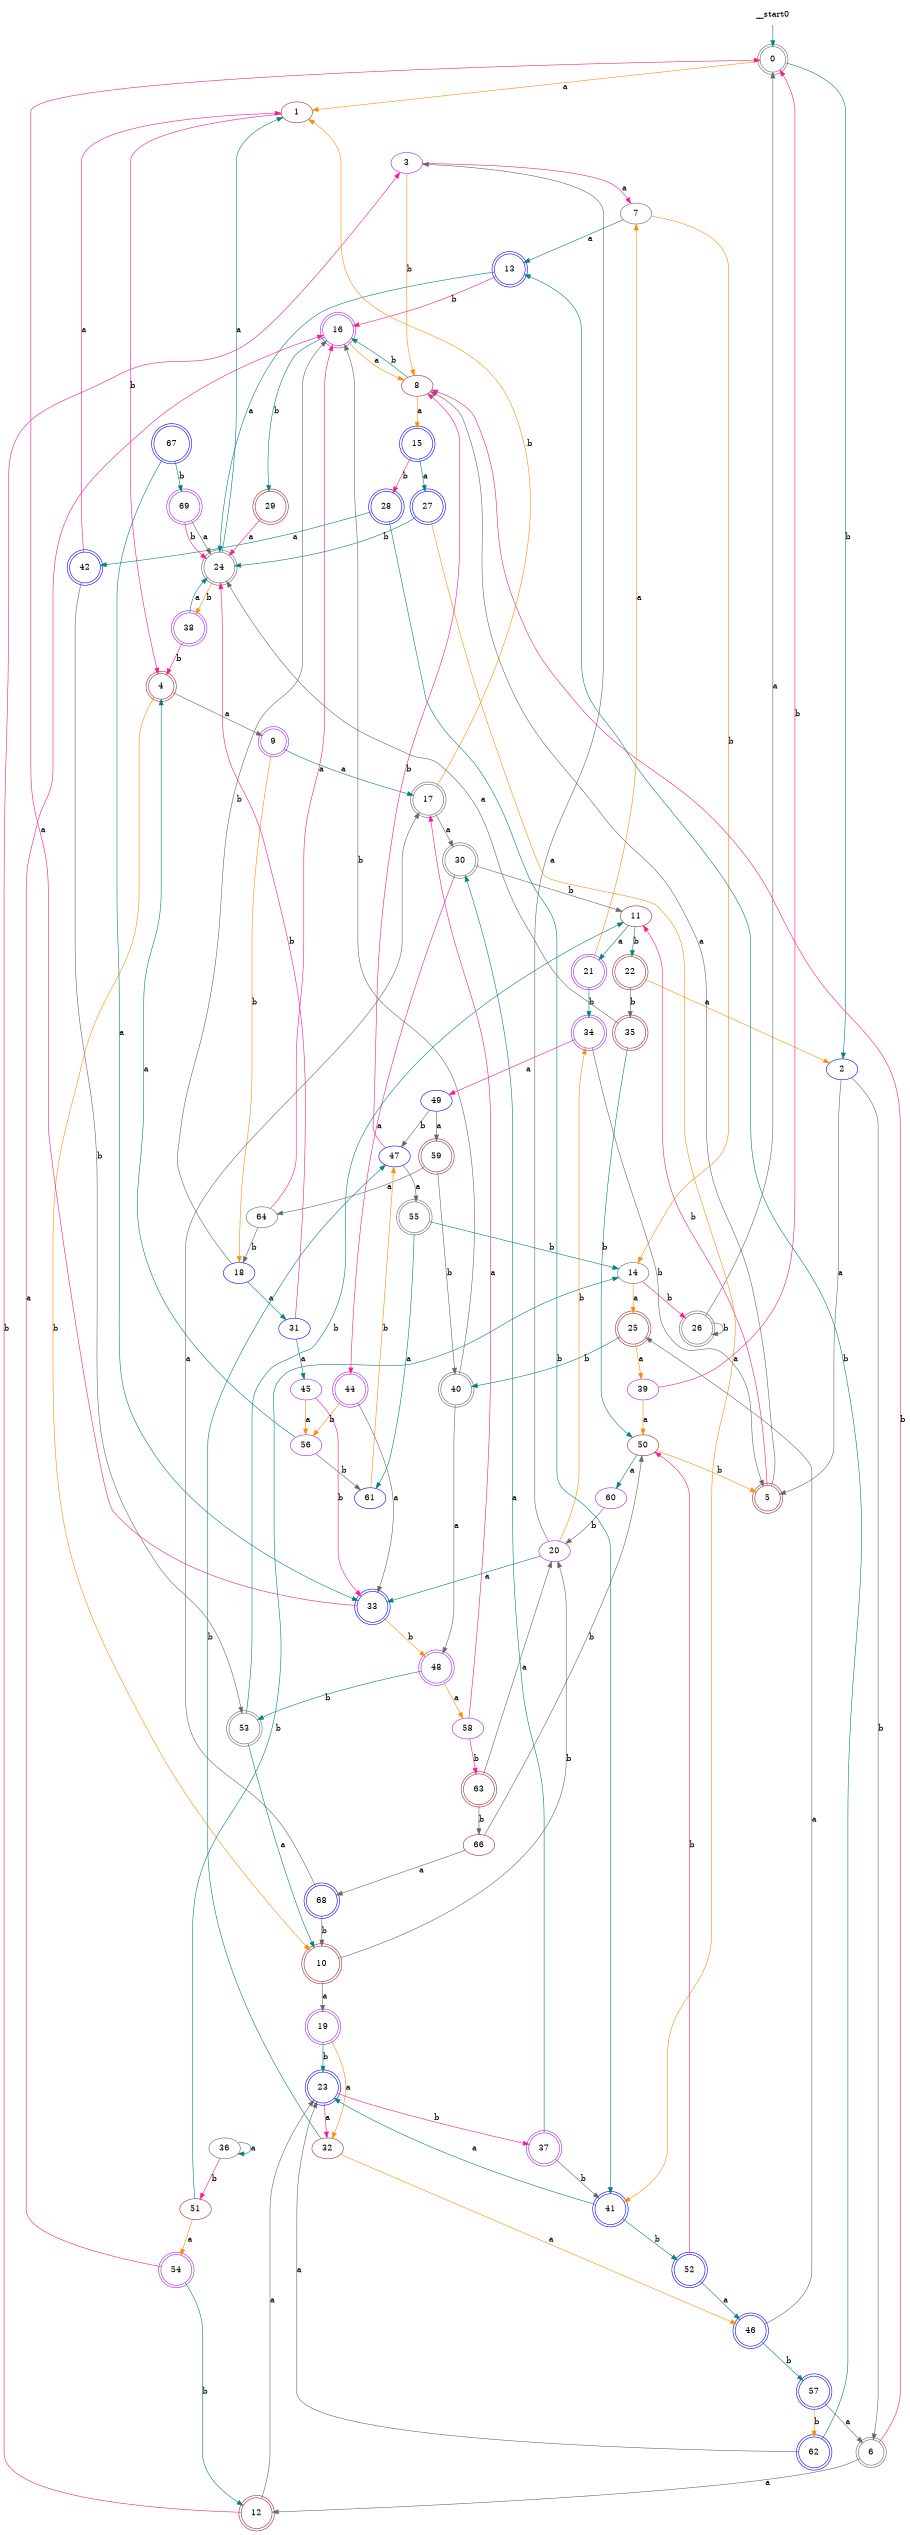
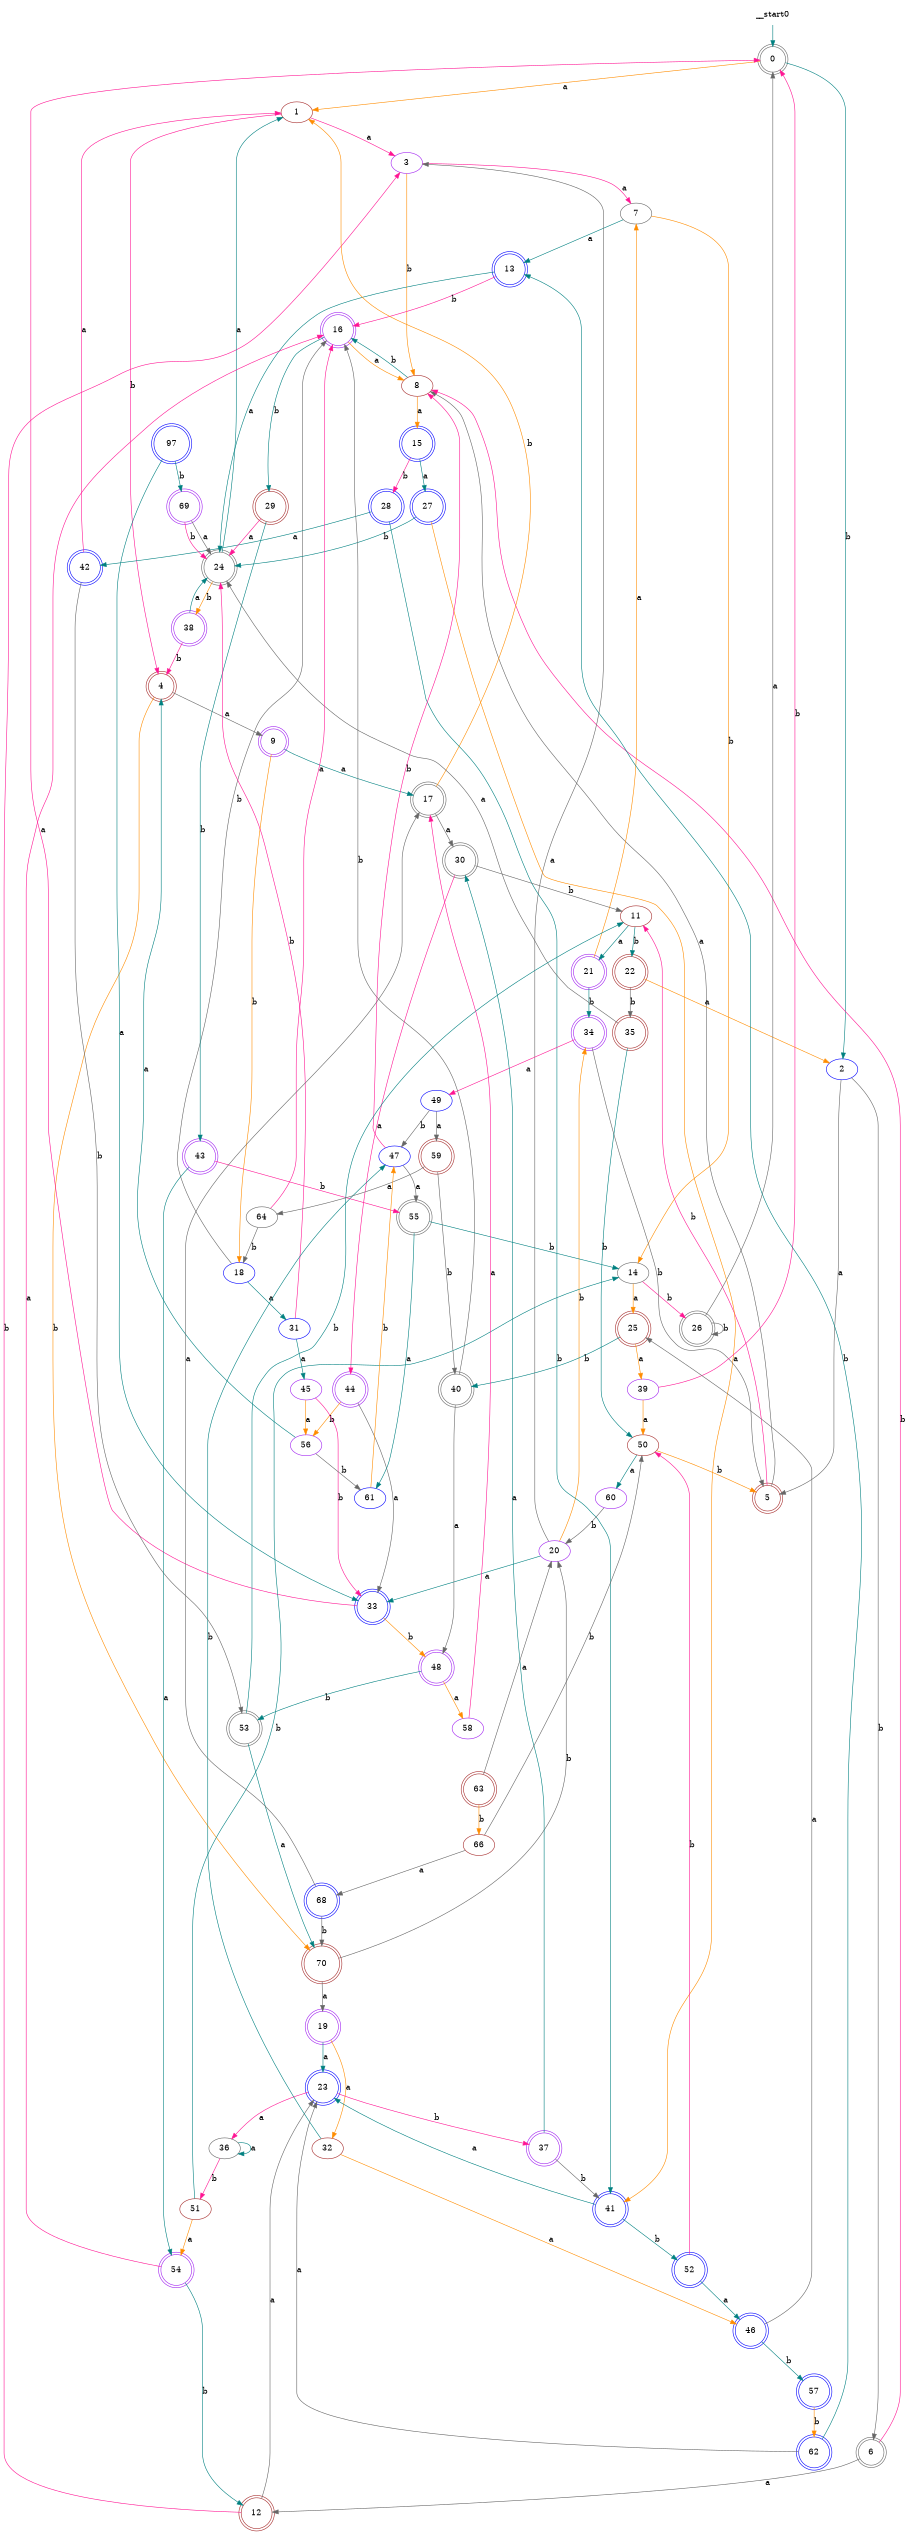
none -> (351, 134)
(172, 444) -> (172, 444)
none -> (200, 1156)
(472, 1753) -> none
(479, 1817) -> (479, 1817)
(322, 1964) -> (322, 1964)
(326, 2057) -> (326, 2057)
(325, 2117) -> (269, 2108)
(842, 2421) -> none
